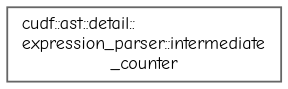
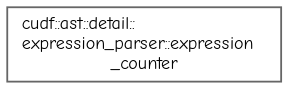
(144, 44) -> (144, 44)
